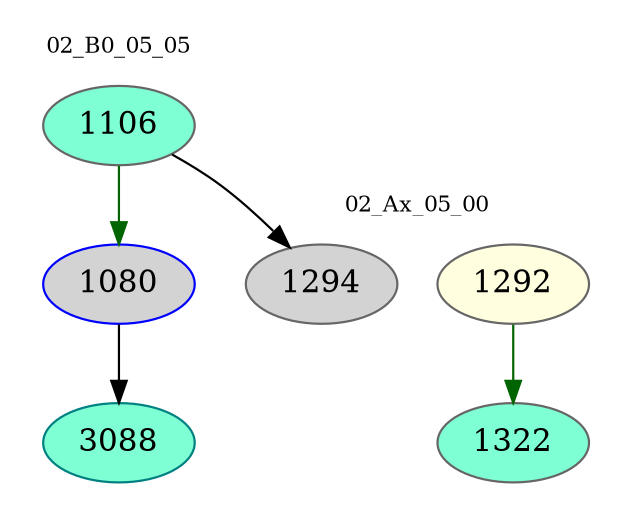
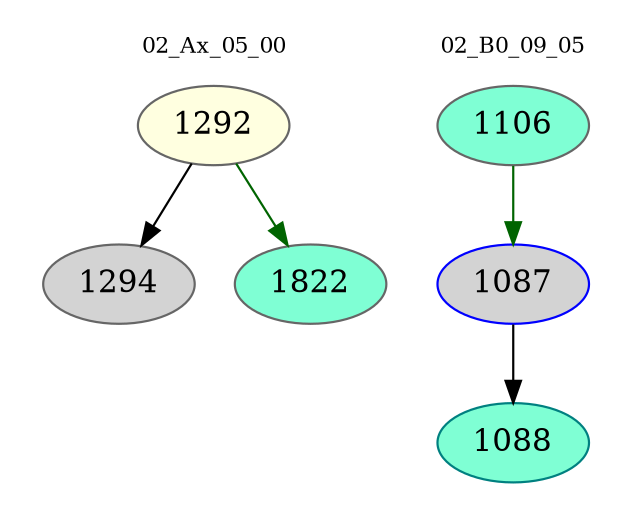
(119, 47) -> (513, 47)
(243, 203) -> (172, 195)
(119, 284) -> (513, 284)
(119, 443) -> (513, 443)
(513, 443) -> (311, 284)
